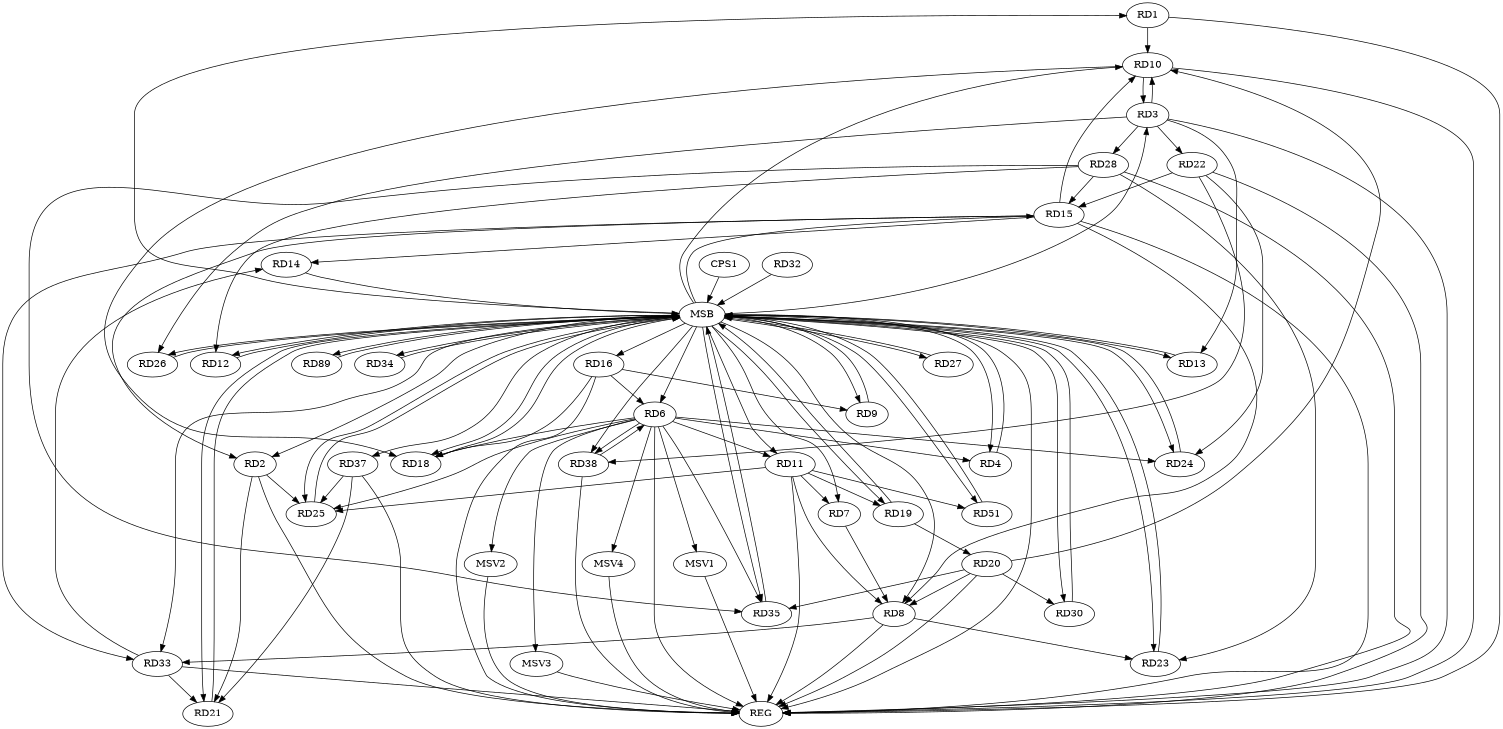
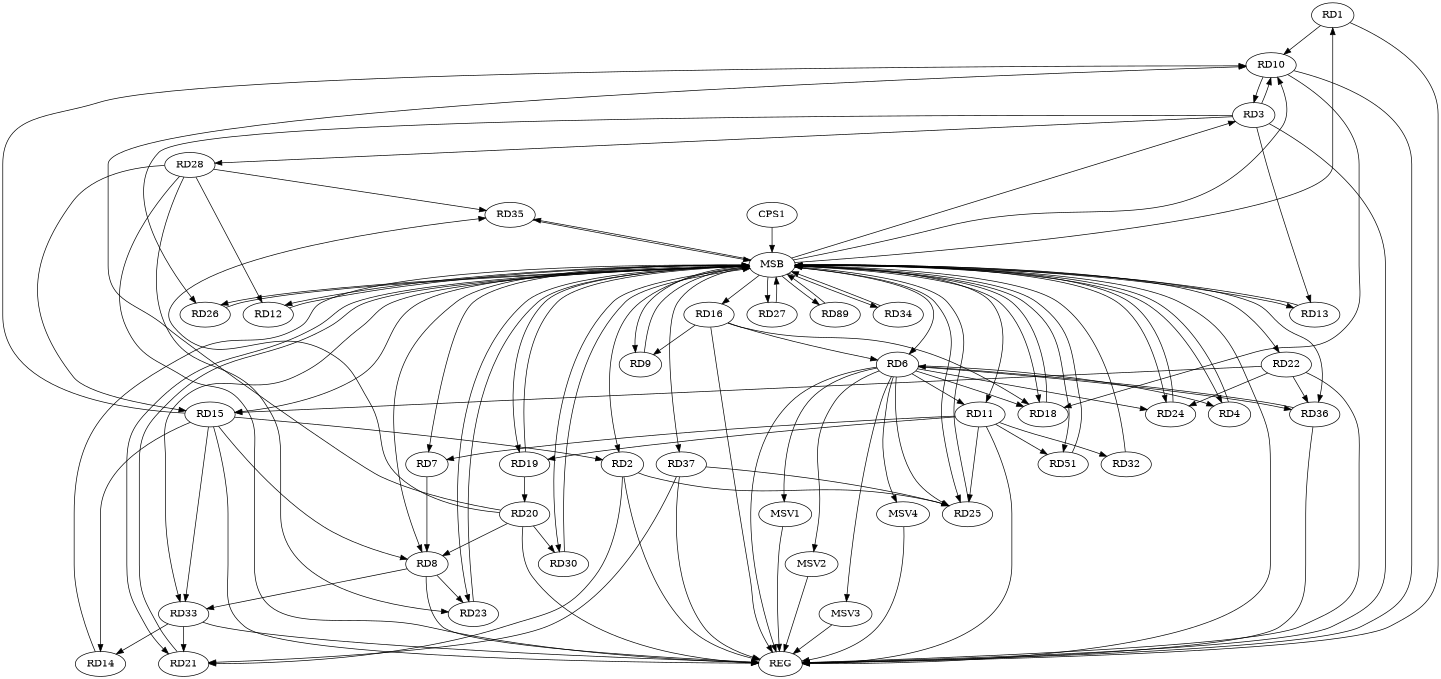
(1167, 137) -> (1046, 272)
(584, 464) -> (1315, 414)
(713, 509) -> none
(824, 545) -> (1050, 438)
